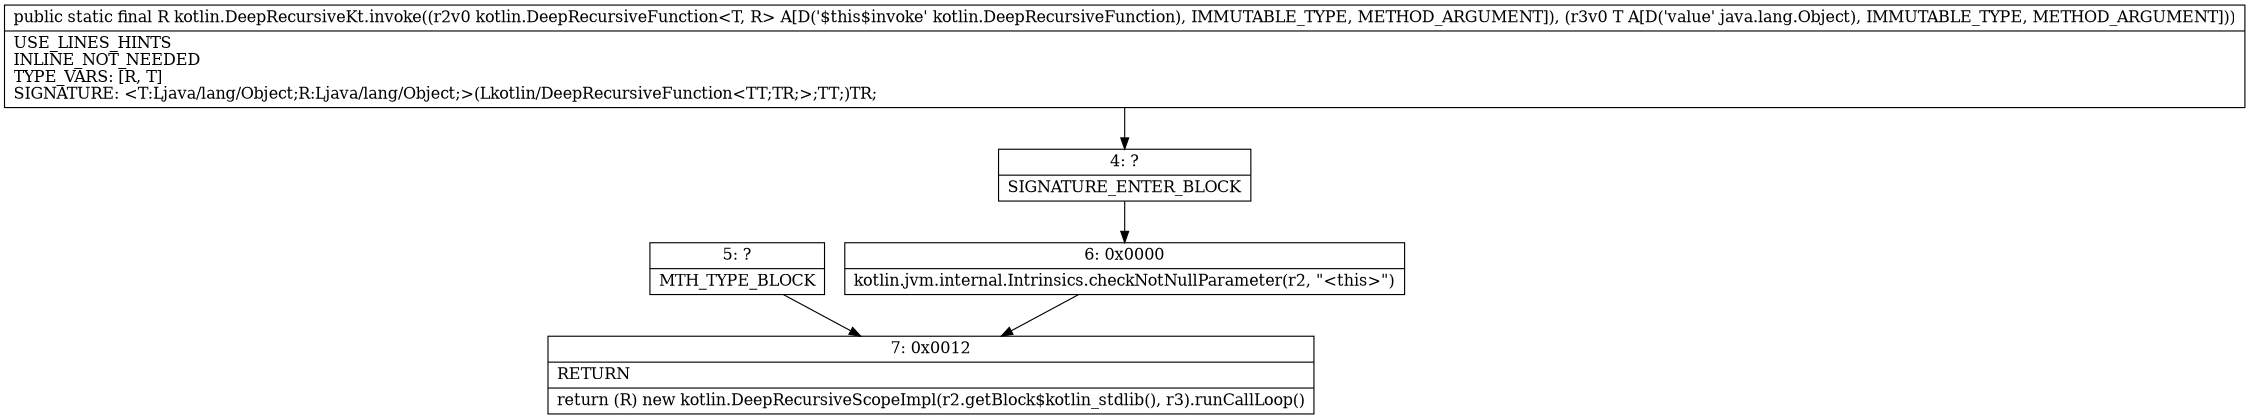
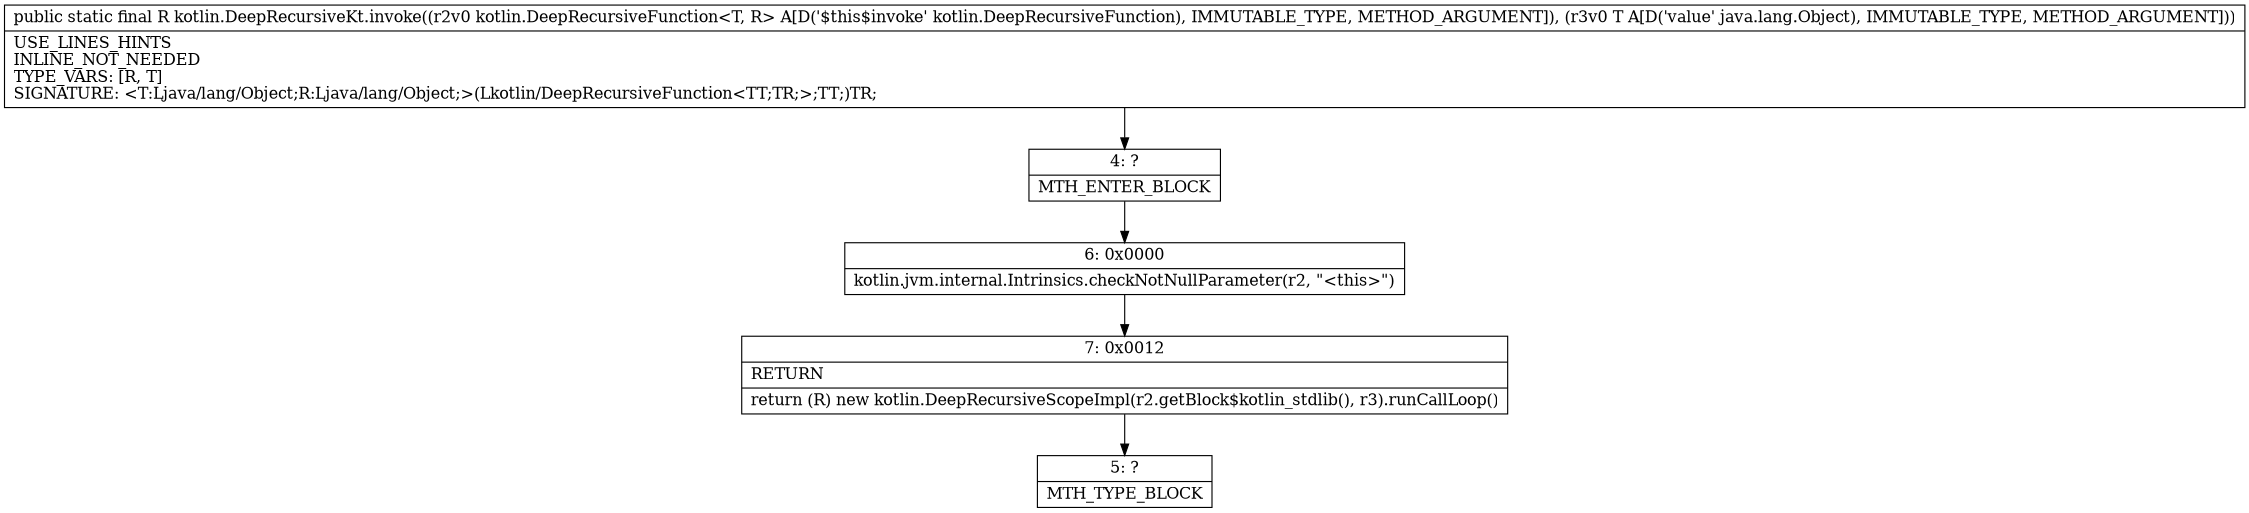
(1125, 188) -> (1125, 188)
(817, 313) -> (1125, 429)
